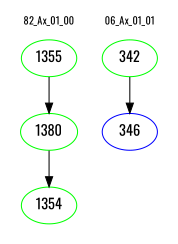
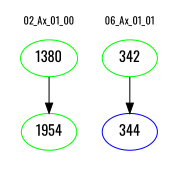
(49, 22) -> (49, 22)
(49, 58) -> none
(130, 132) -> (130, 132)
(49, 205) -> (49, 132)
